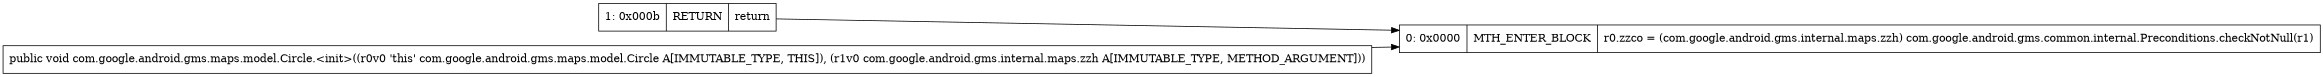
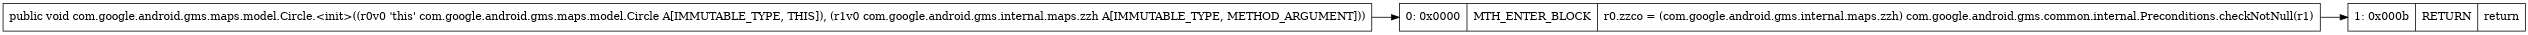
(1084, 25) -> (2330, 17)
